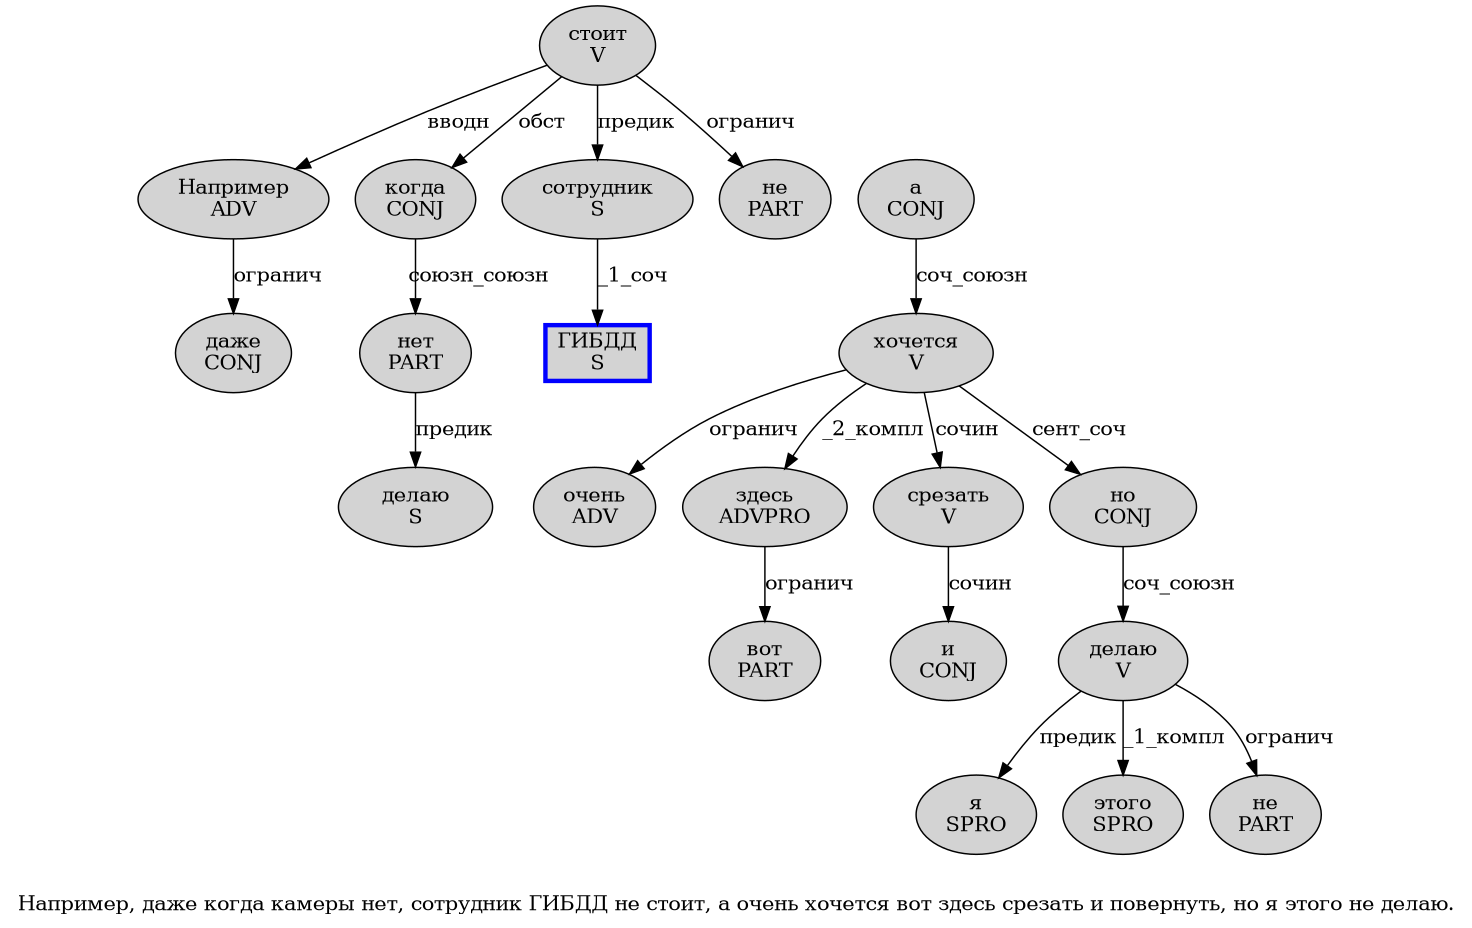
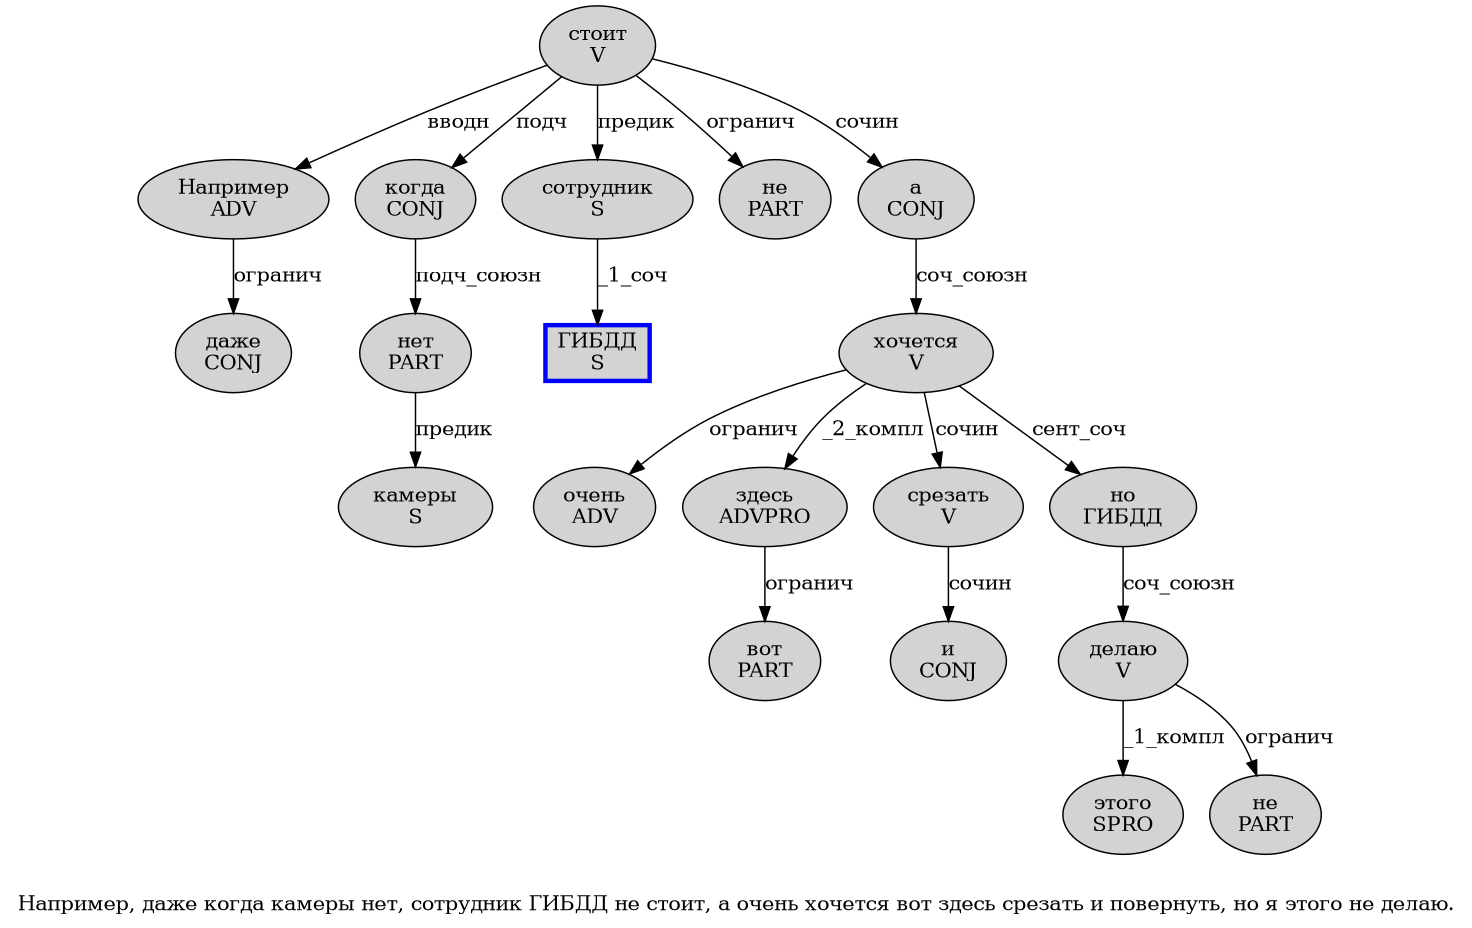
none -> (767, 96)
(542, 122) -> (542, 122)
(479, 276) -> (479, 276)
(416, 507) -> (416, 507)
(1123, 507) -> (1123, 507)
(976, 815) -> none
